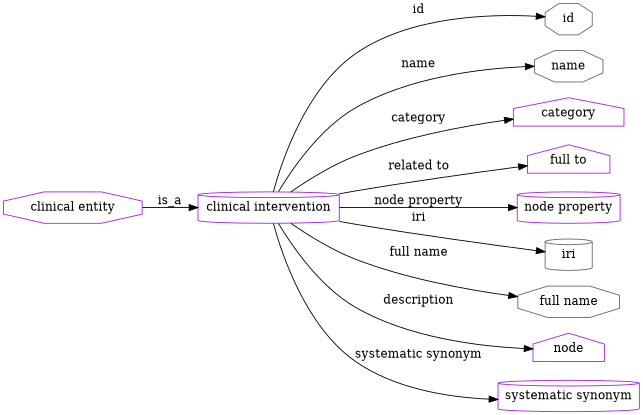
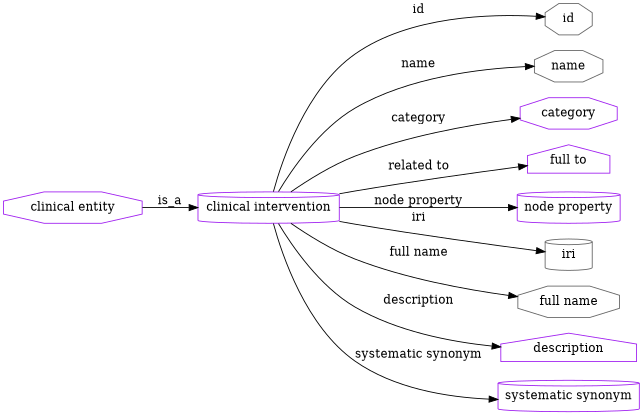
(569, 113) -> (569, 113)
(569, 349) -> (569, 349)
